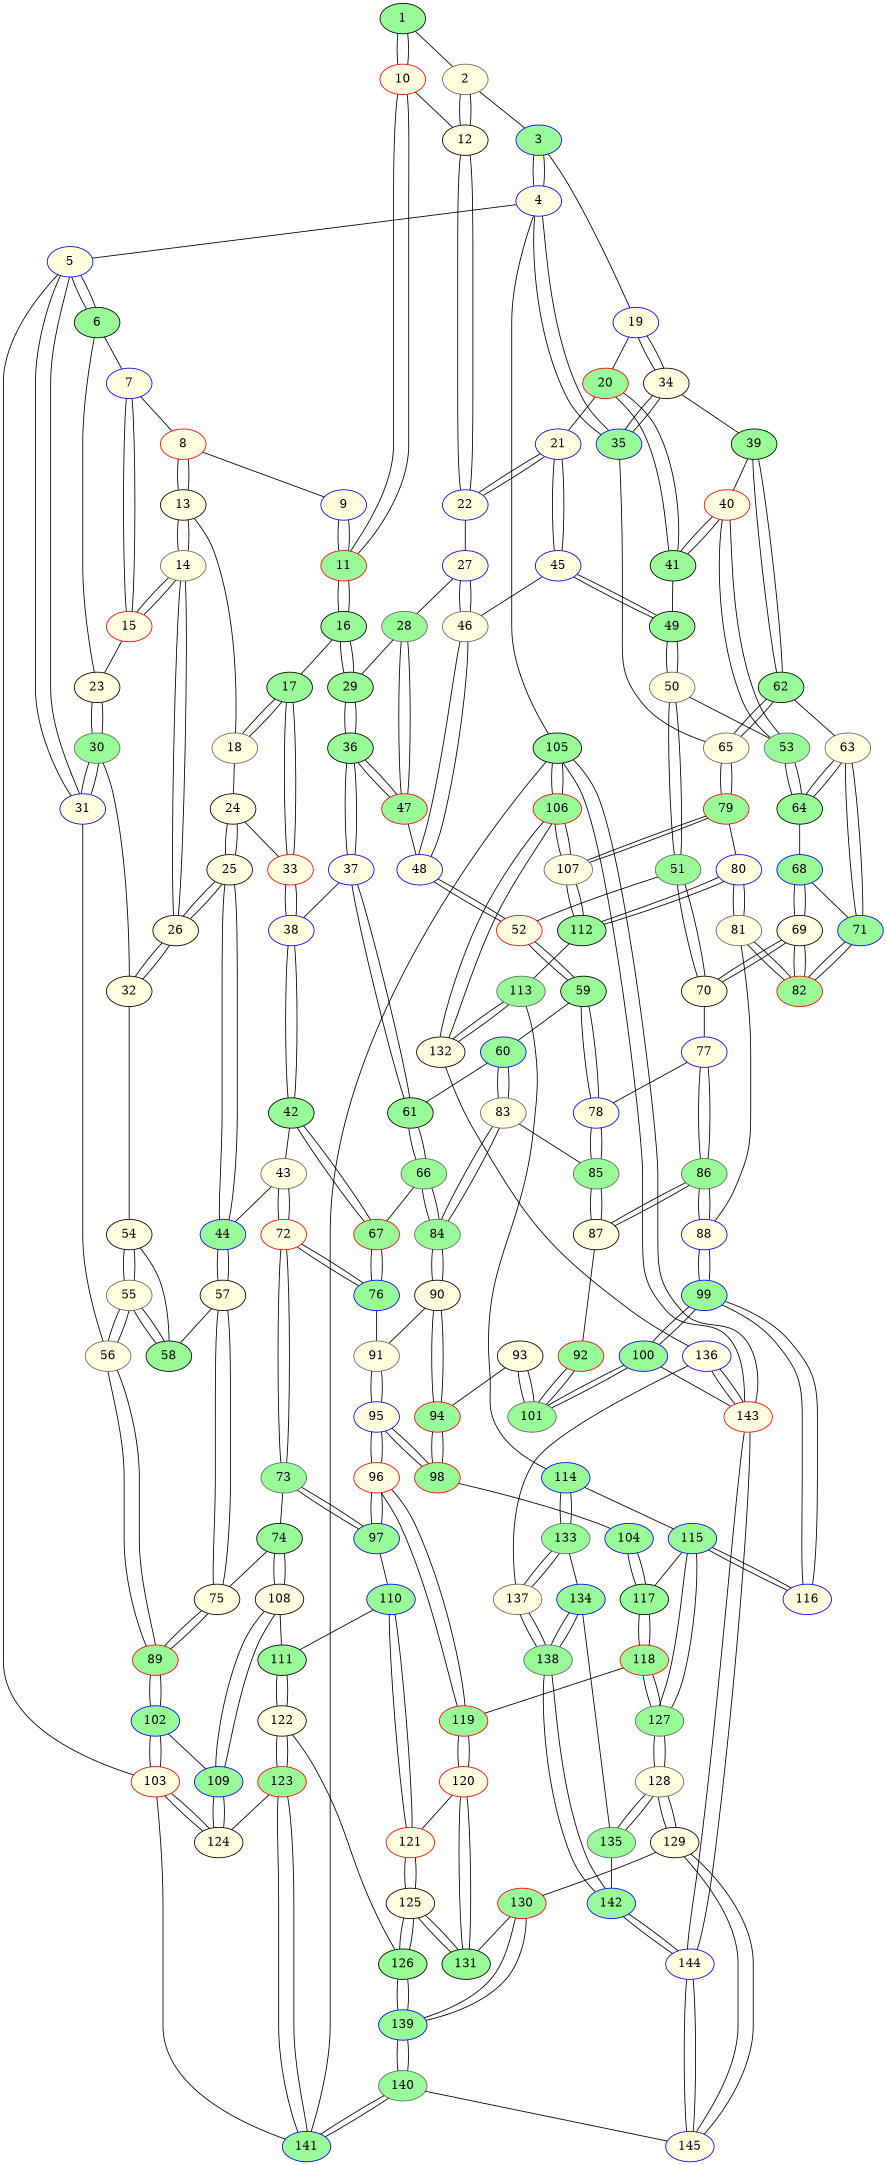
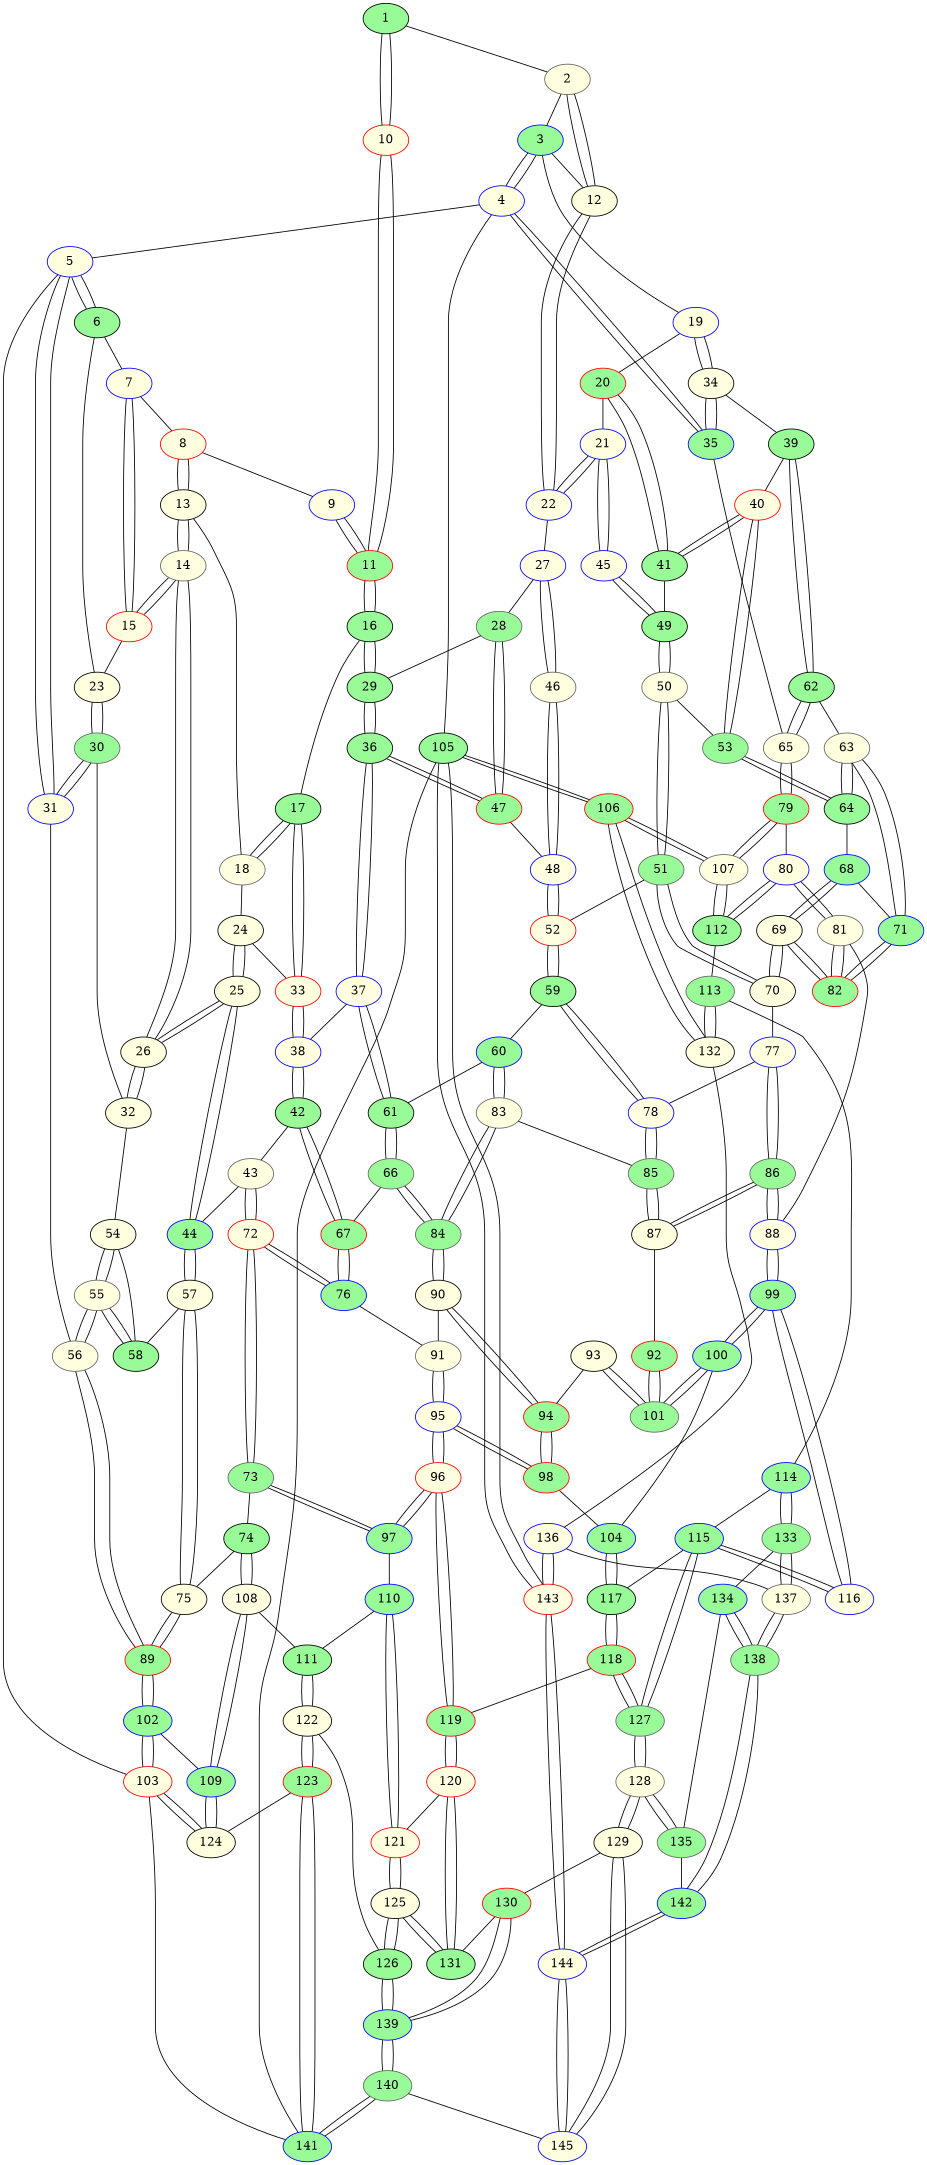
(434, 110) -> (567, 171)
(518, 592) -> none
(696, 1387) -> (670, 1460)
